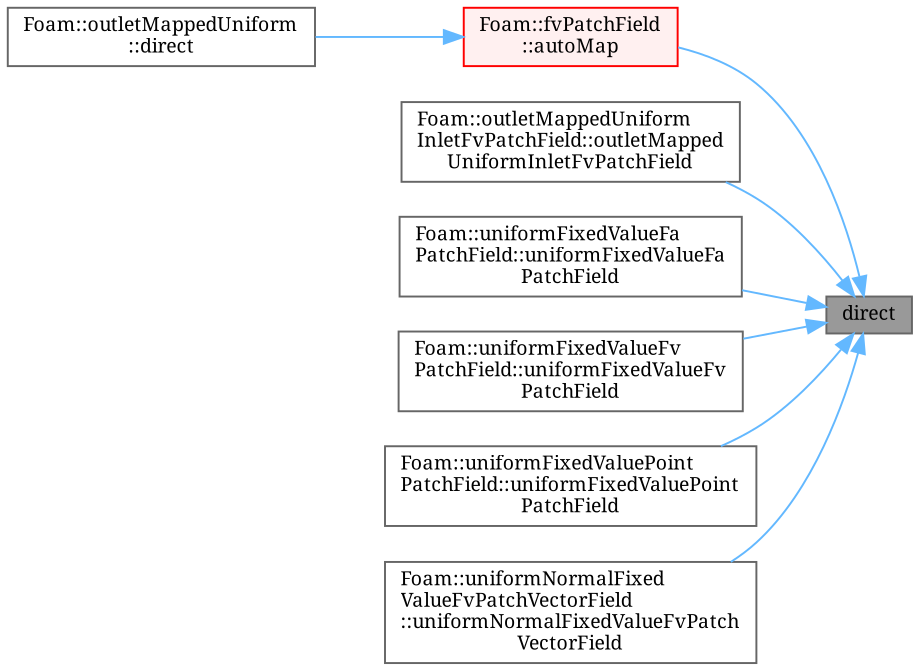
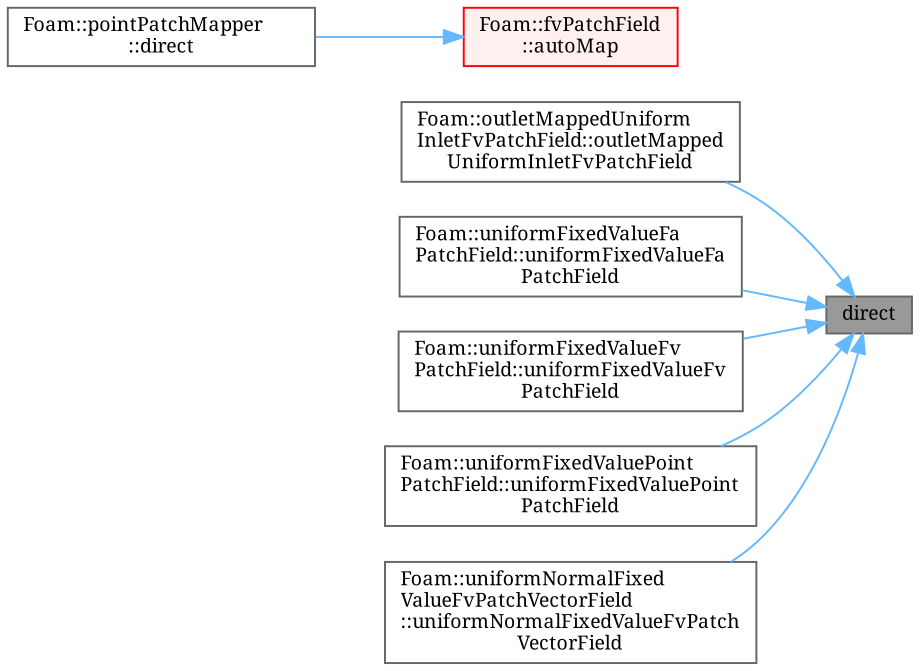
(161, 37) -> (161, 37)
(801, 134) -> none
